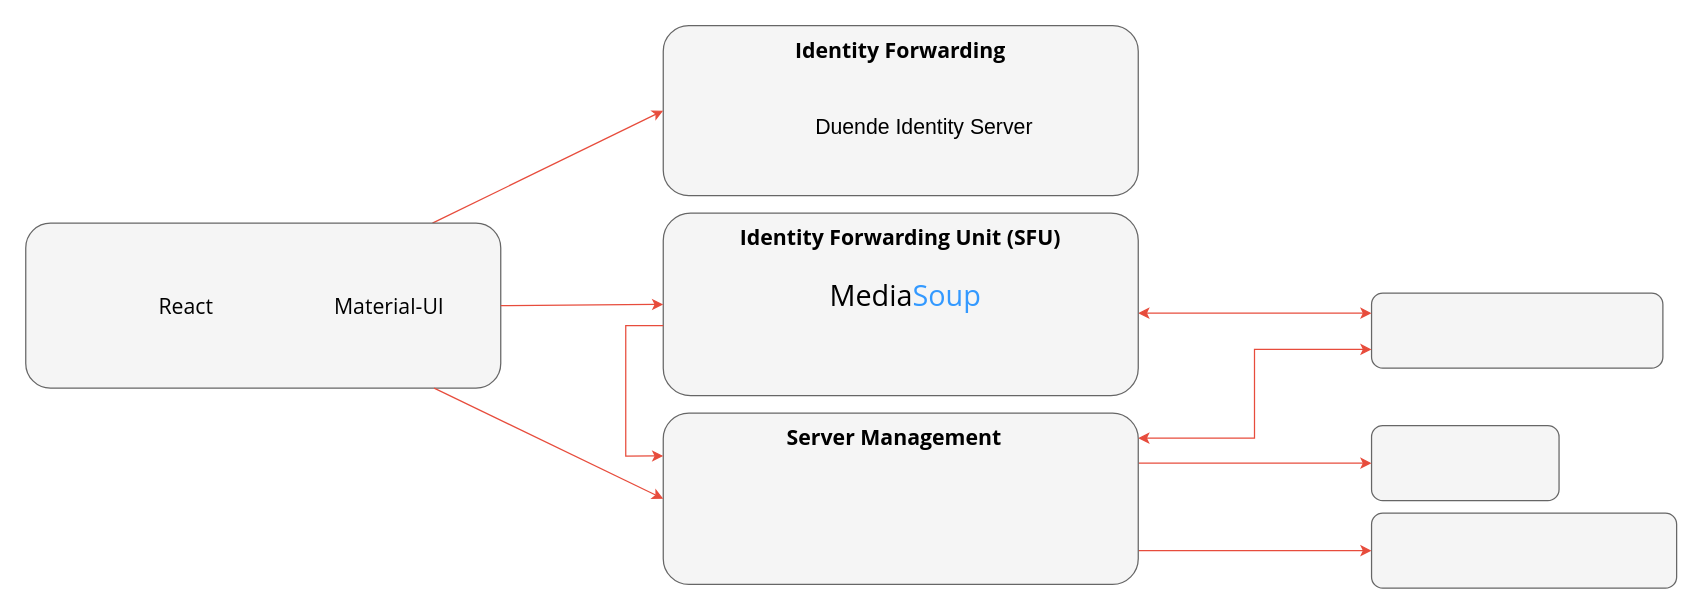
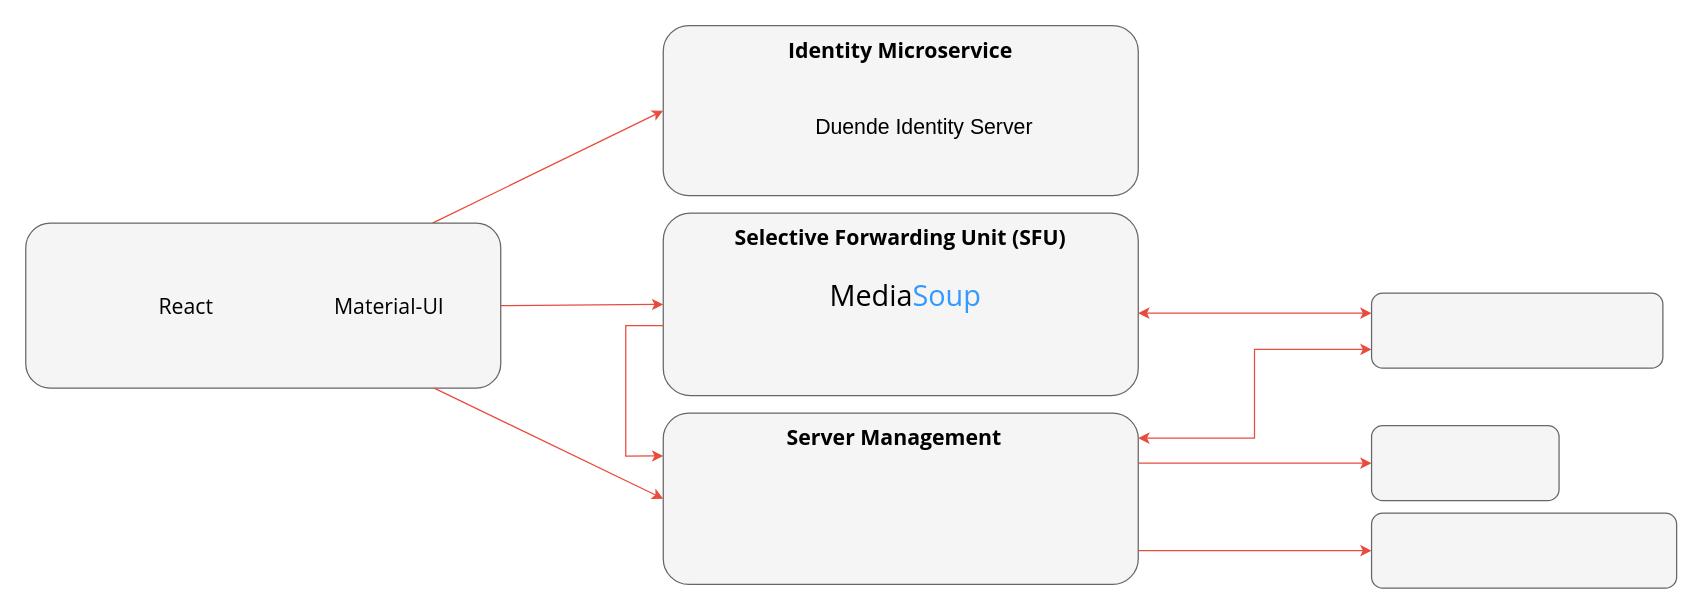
(901, 51) -> (901, 51)
(901, 238) -> (901, 238)
